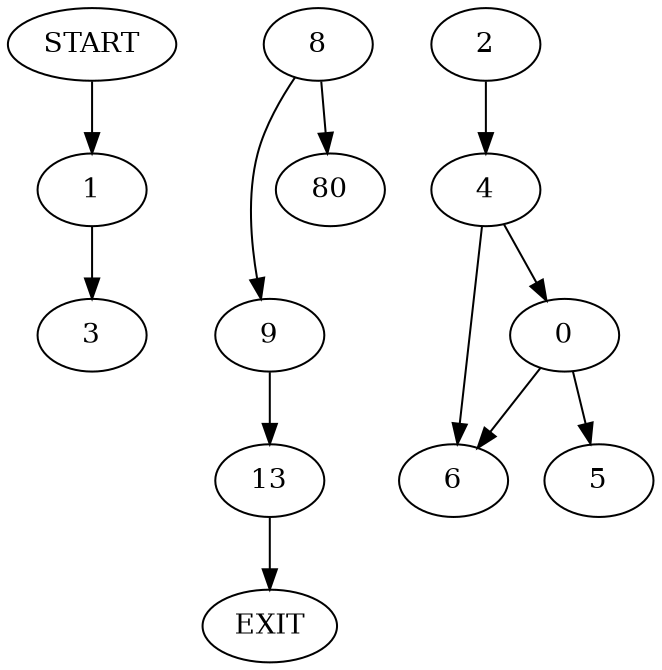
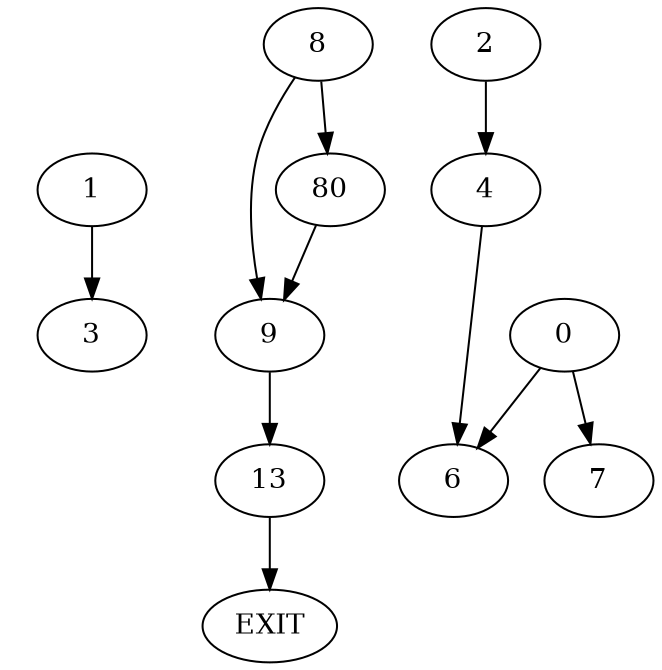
(92, 44) -> none
none -> (304, 253)
(520, 254) -> none
(599, 481) -> (599, 481)
